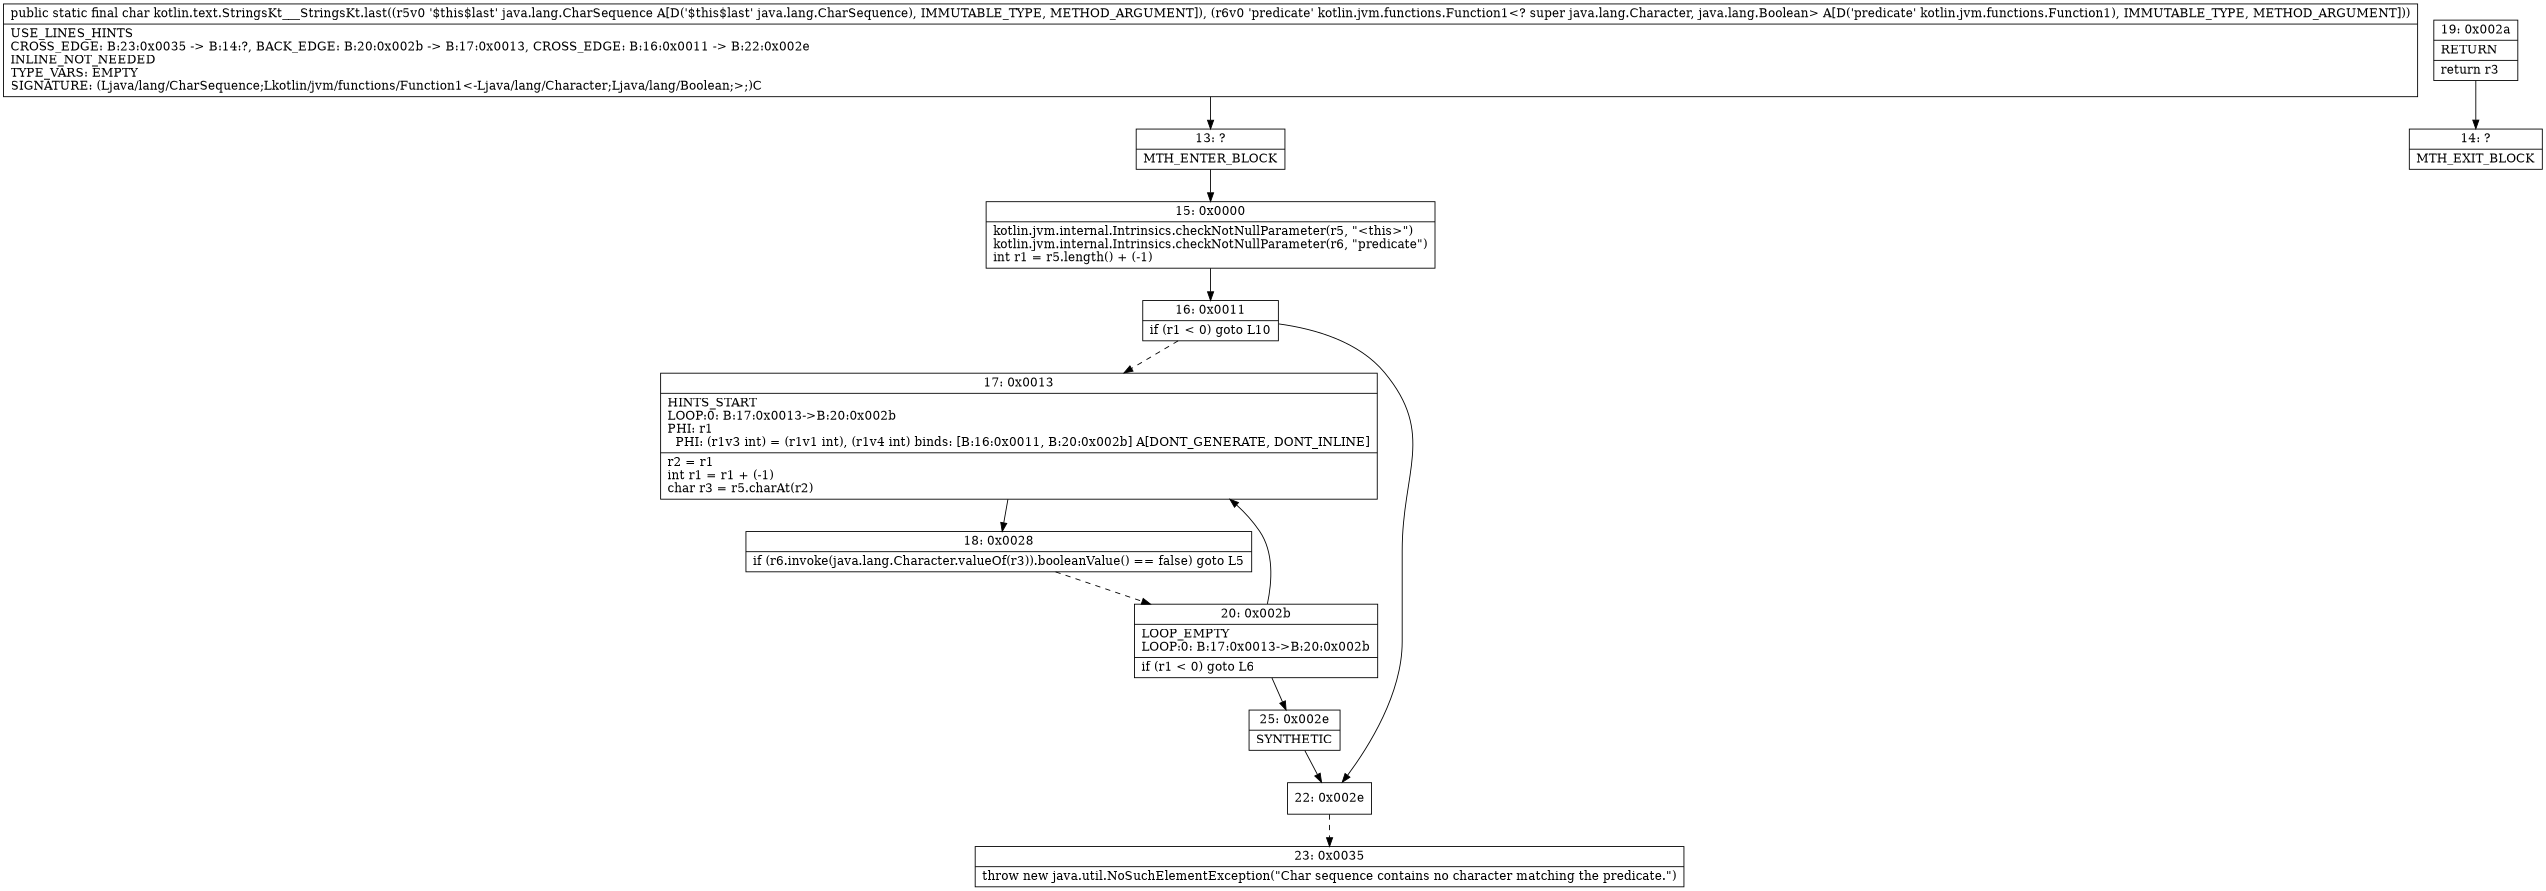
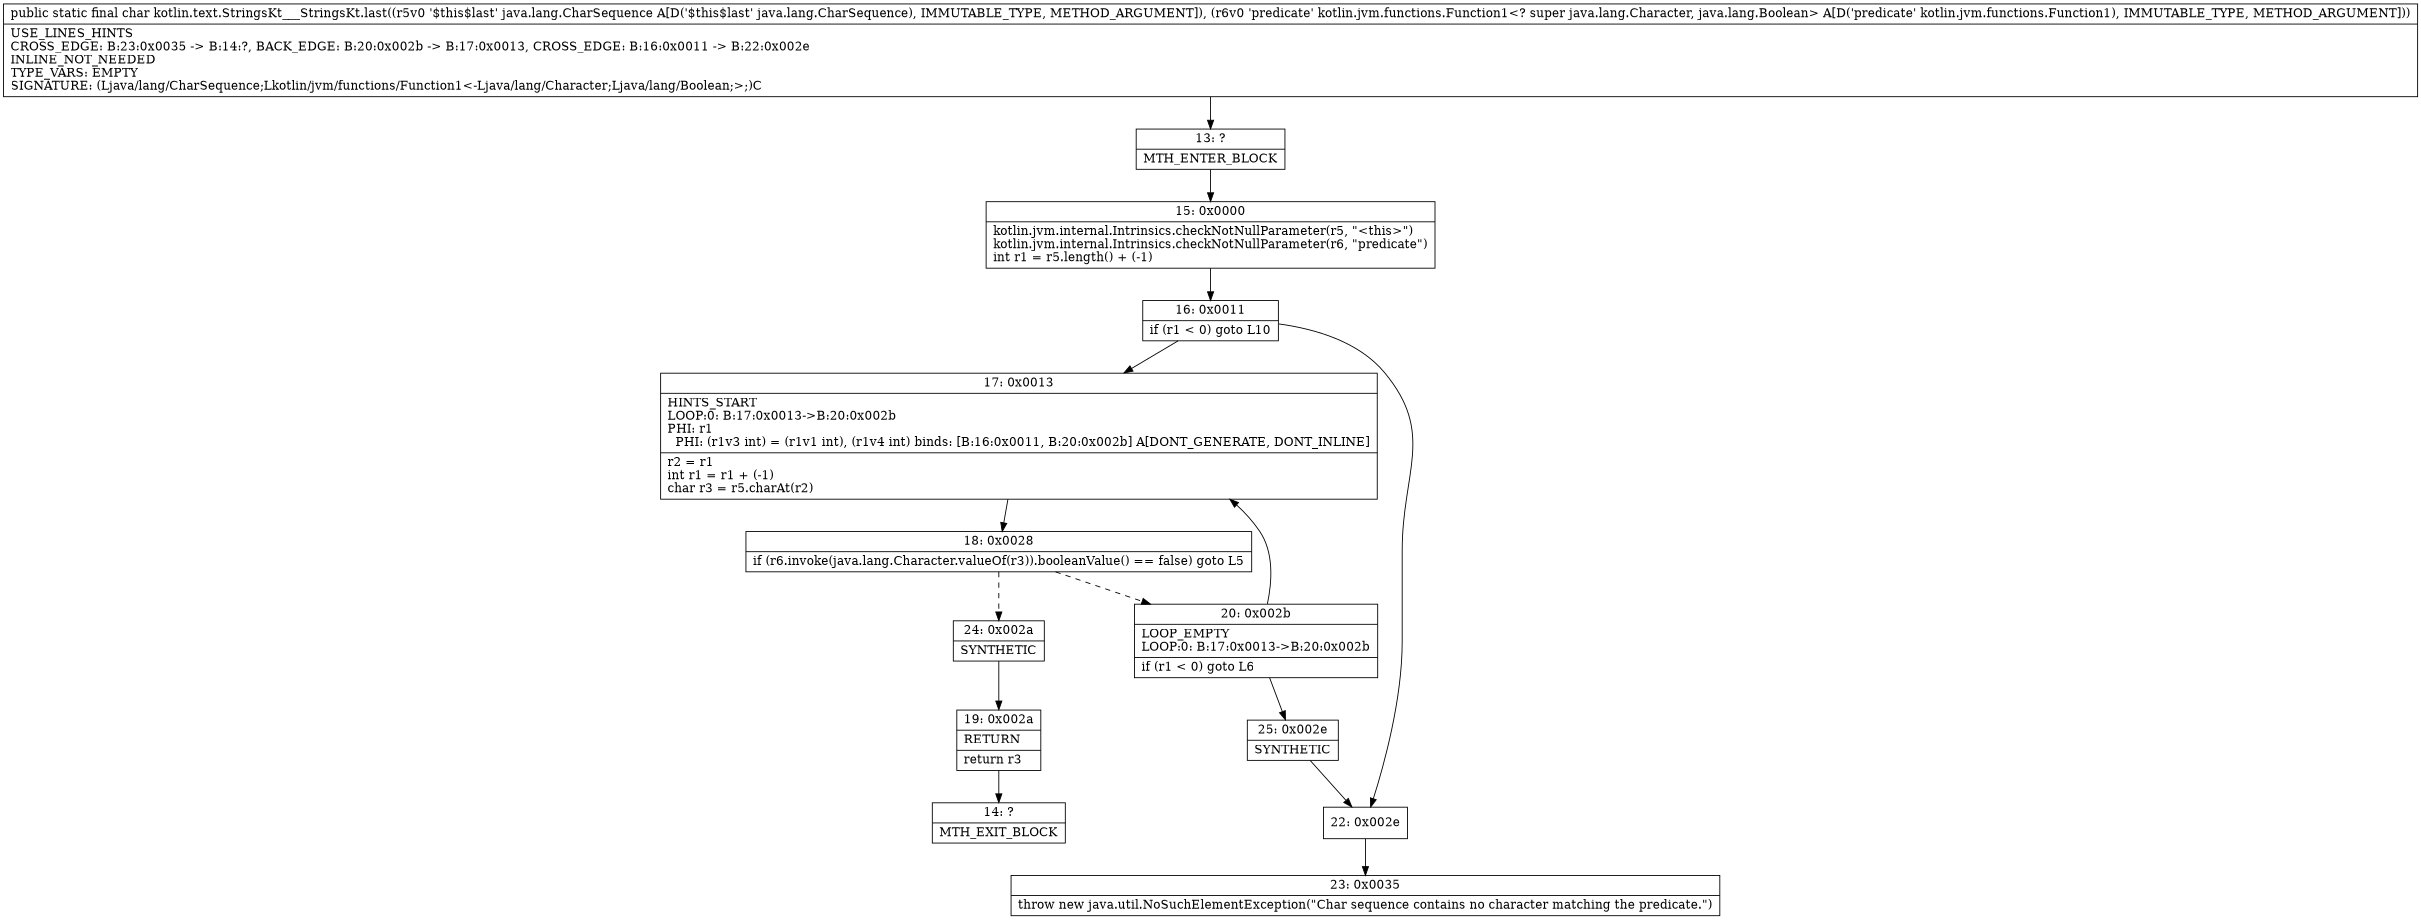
(1155, 355) -> (1155, 355)
none -> (999, 641)
(1330, 826) -> (1365, 853)
